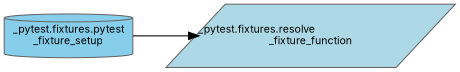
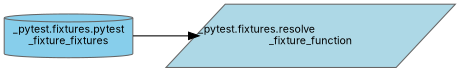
(69, 36) -> (69, 36)
